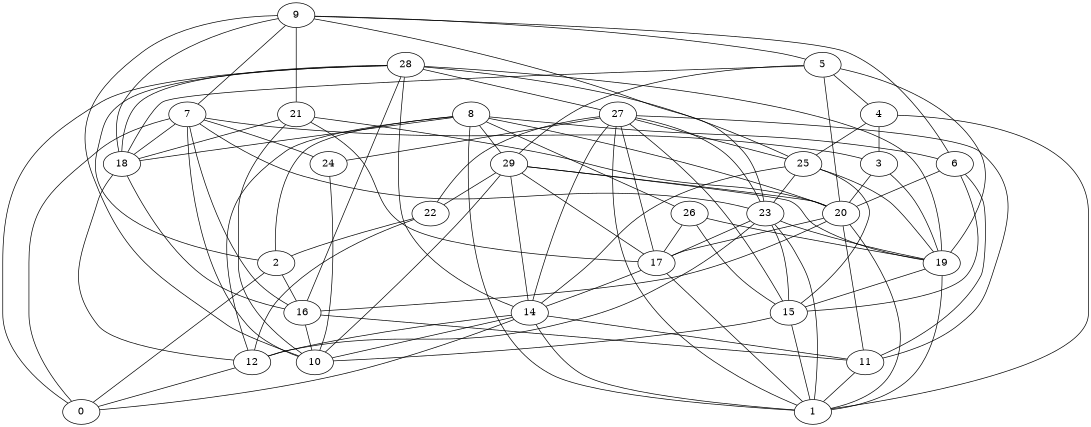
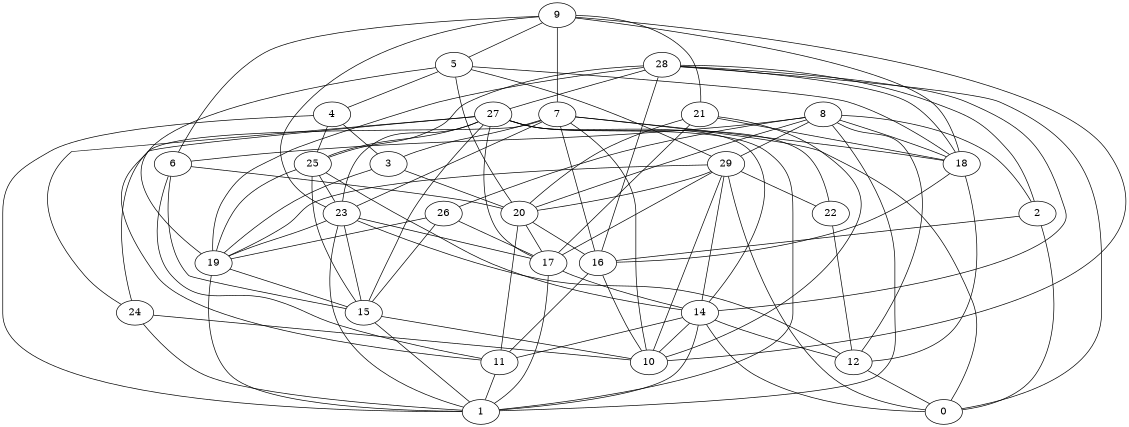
(352, 236) -> none
(900, 329) -> (301, 396)
none -> (794, 335)
